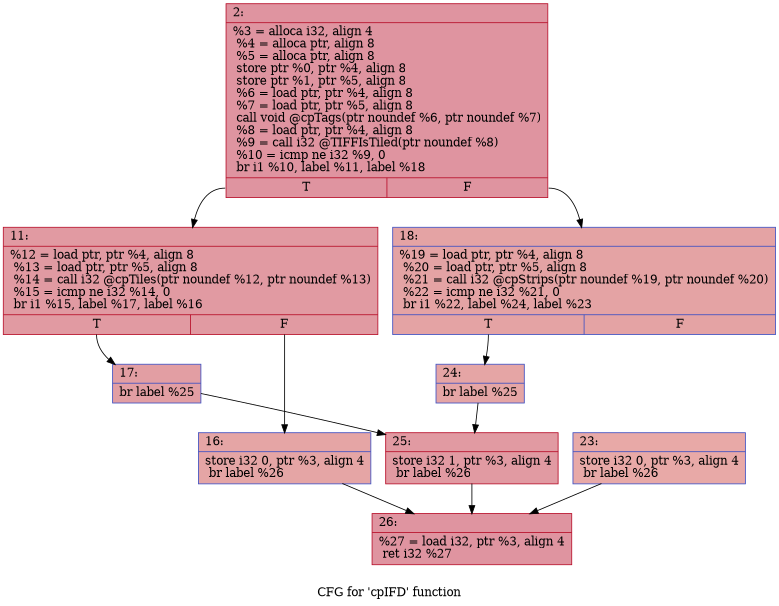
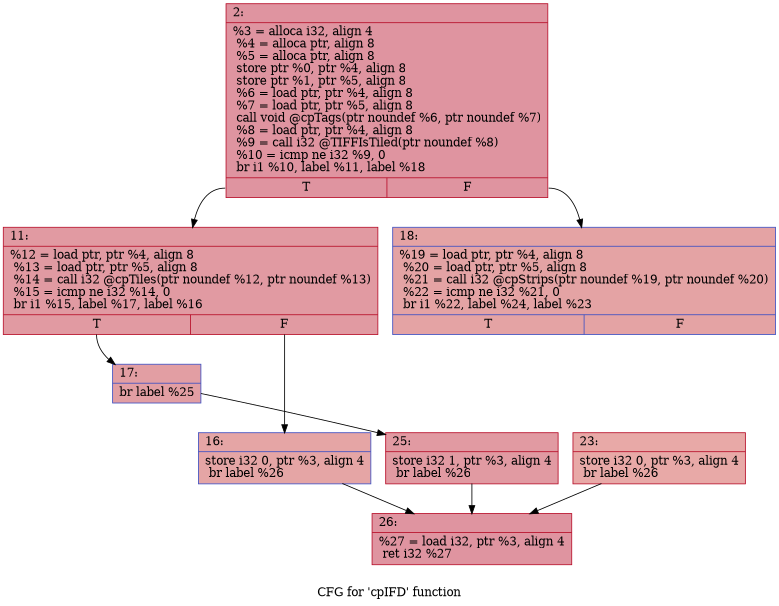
(480, 384) -> none
(659, 458) -> (659, 458)
